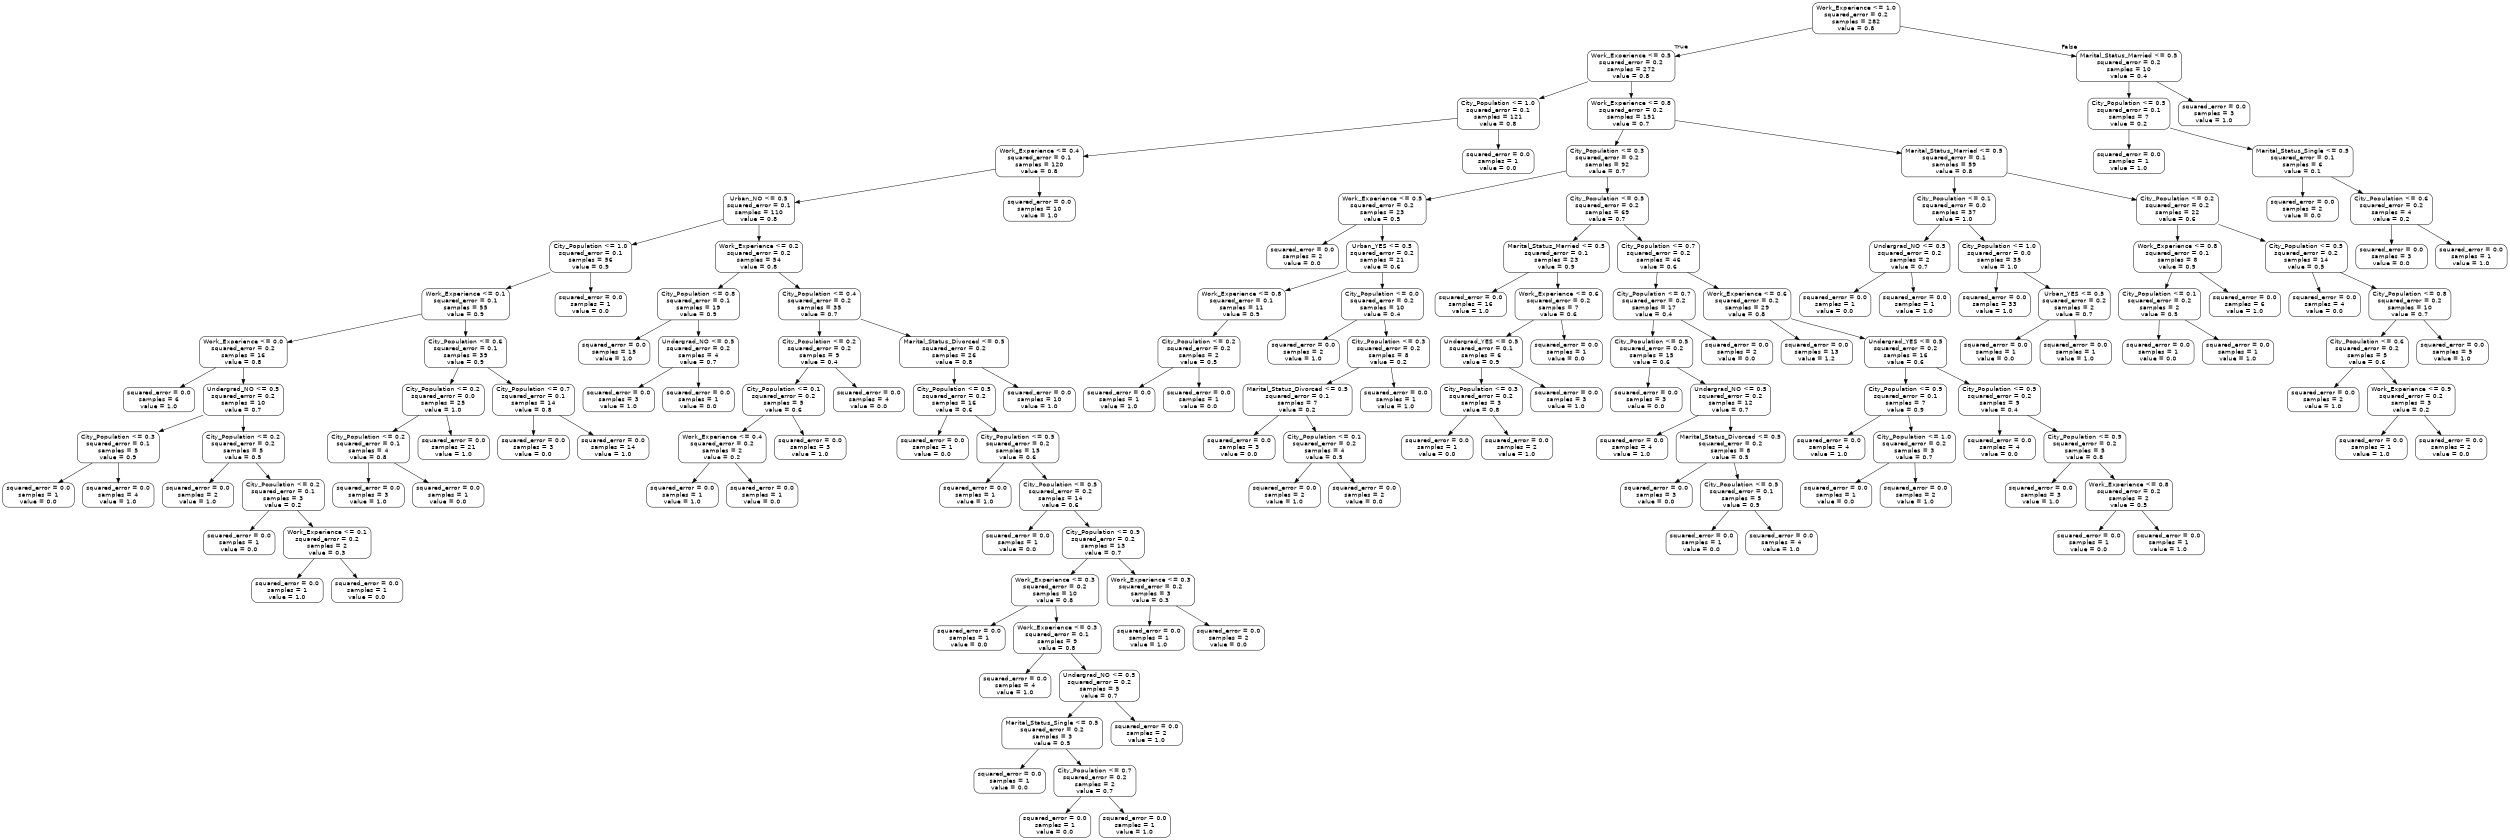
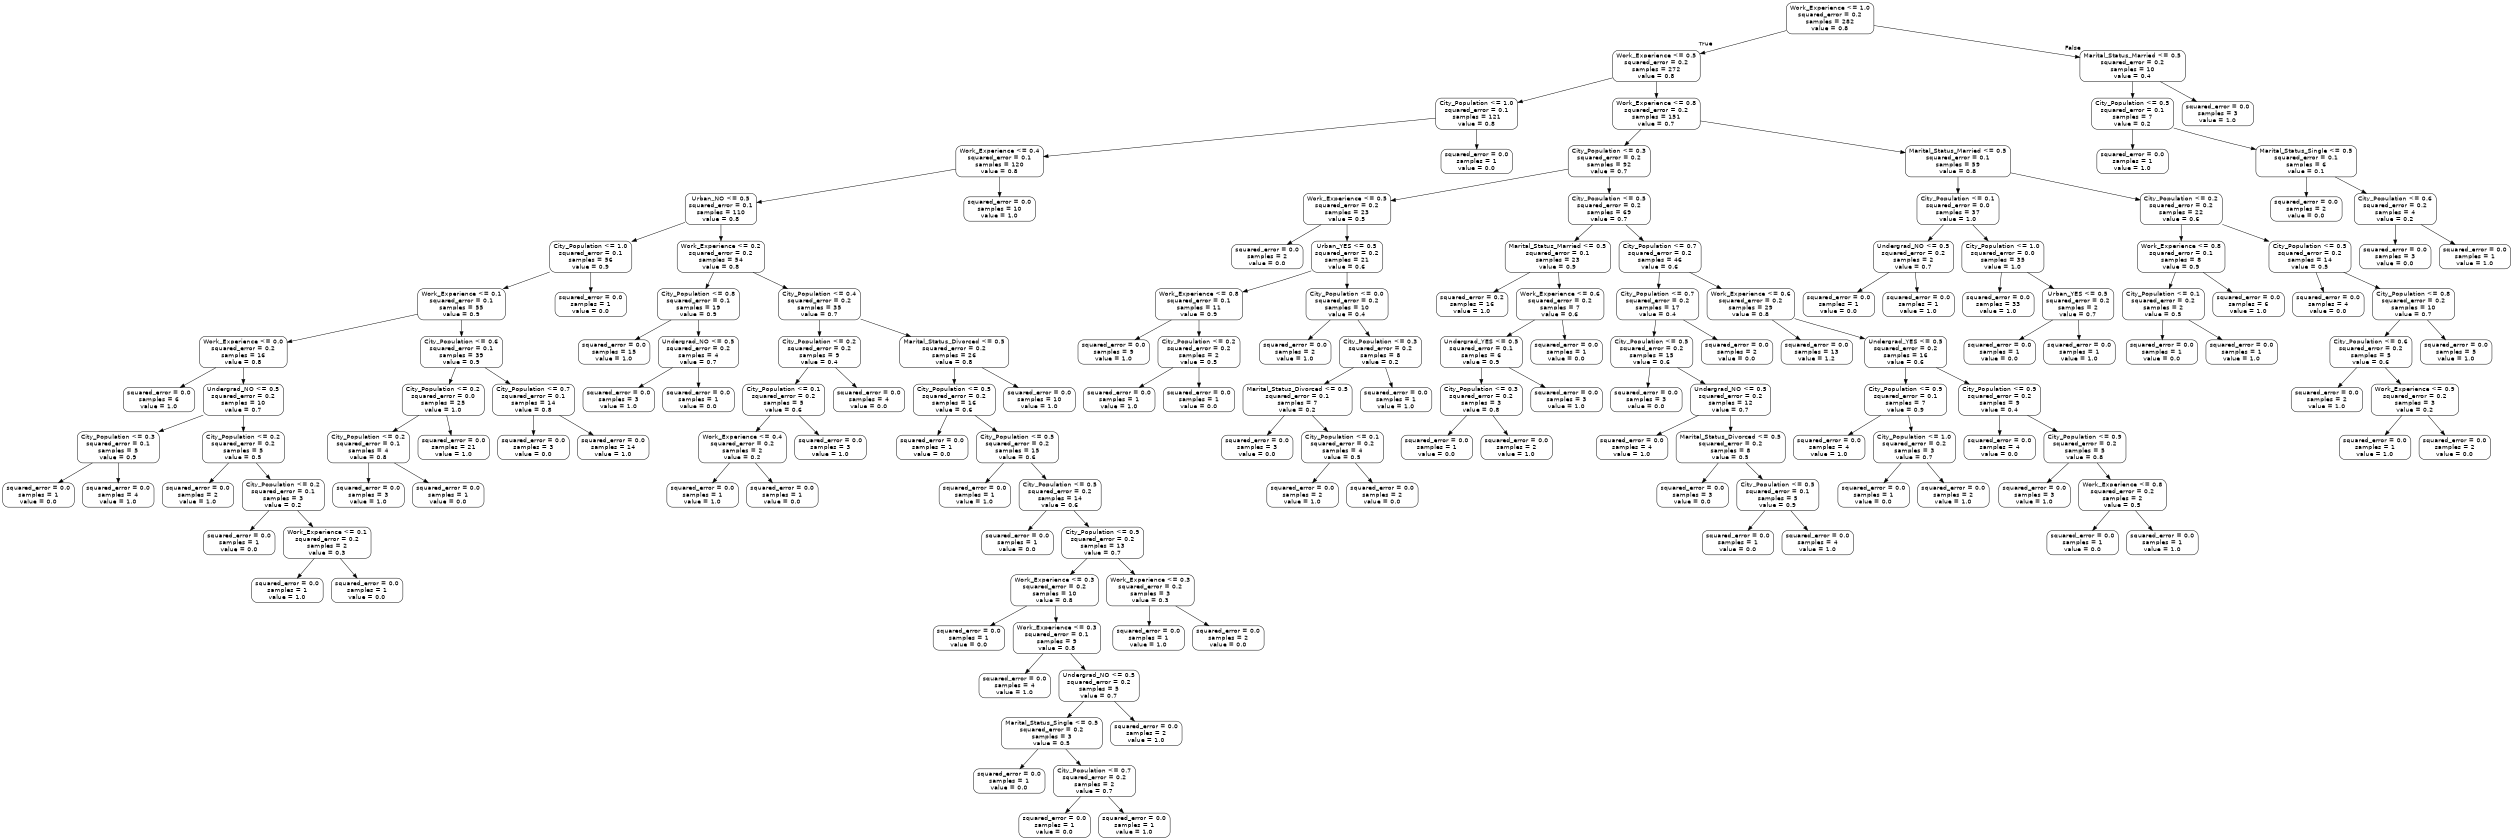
(1471, 304) -> (1472, 304)
none -> (1114, 352)
